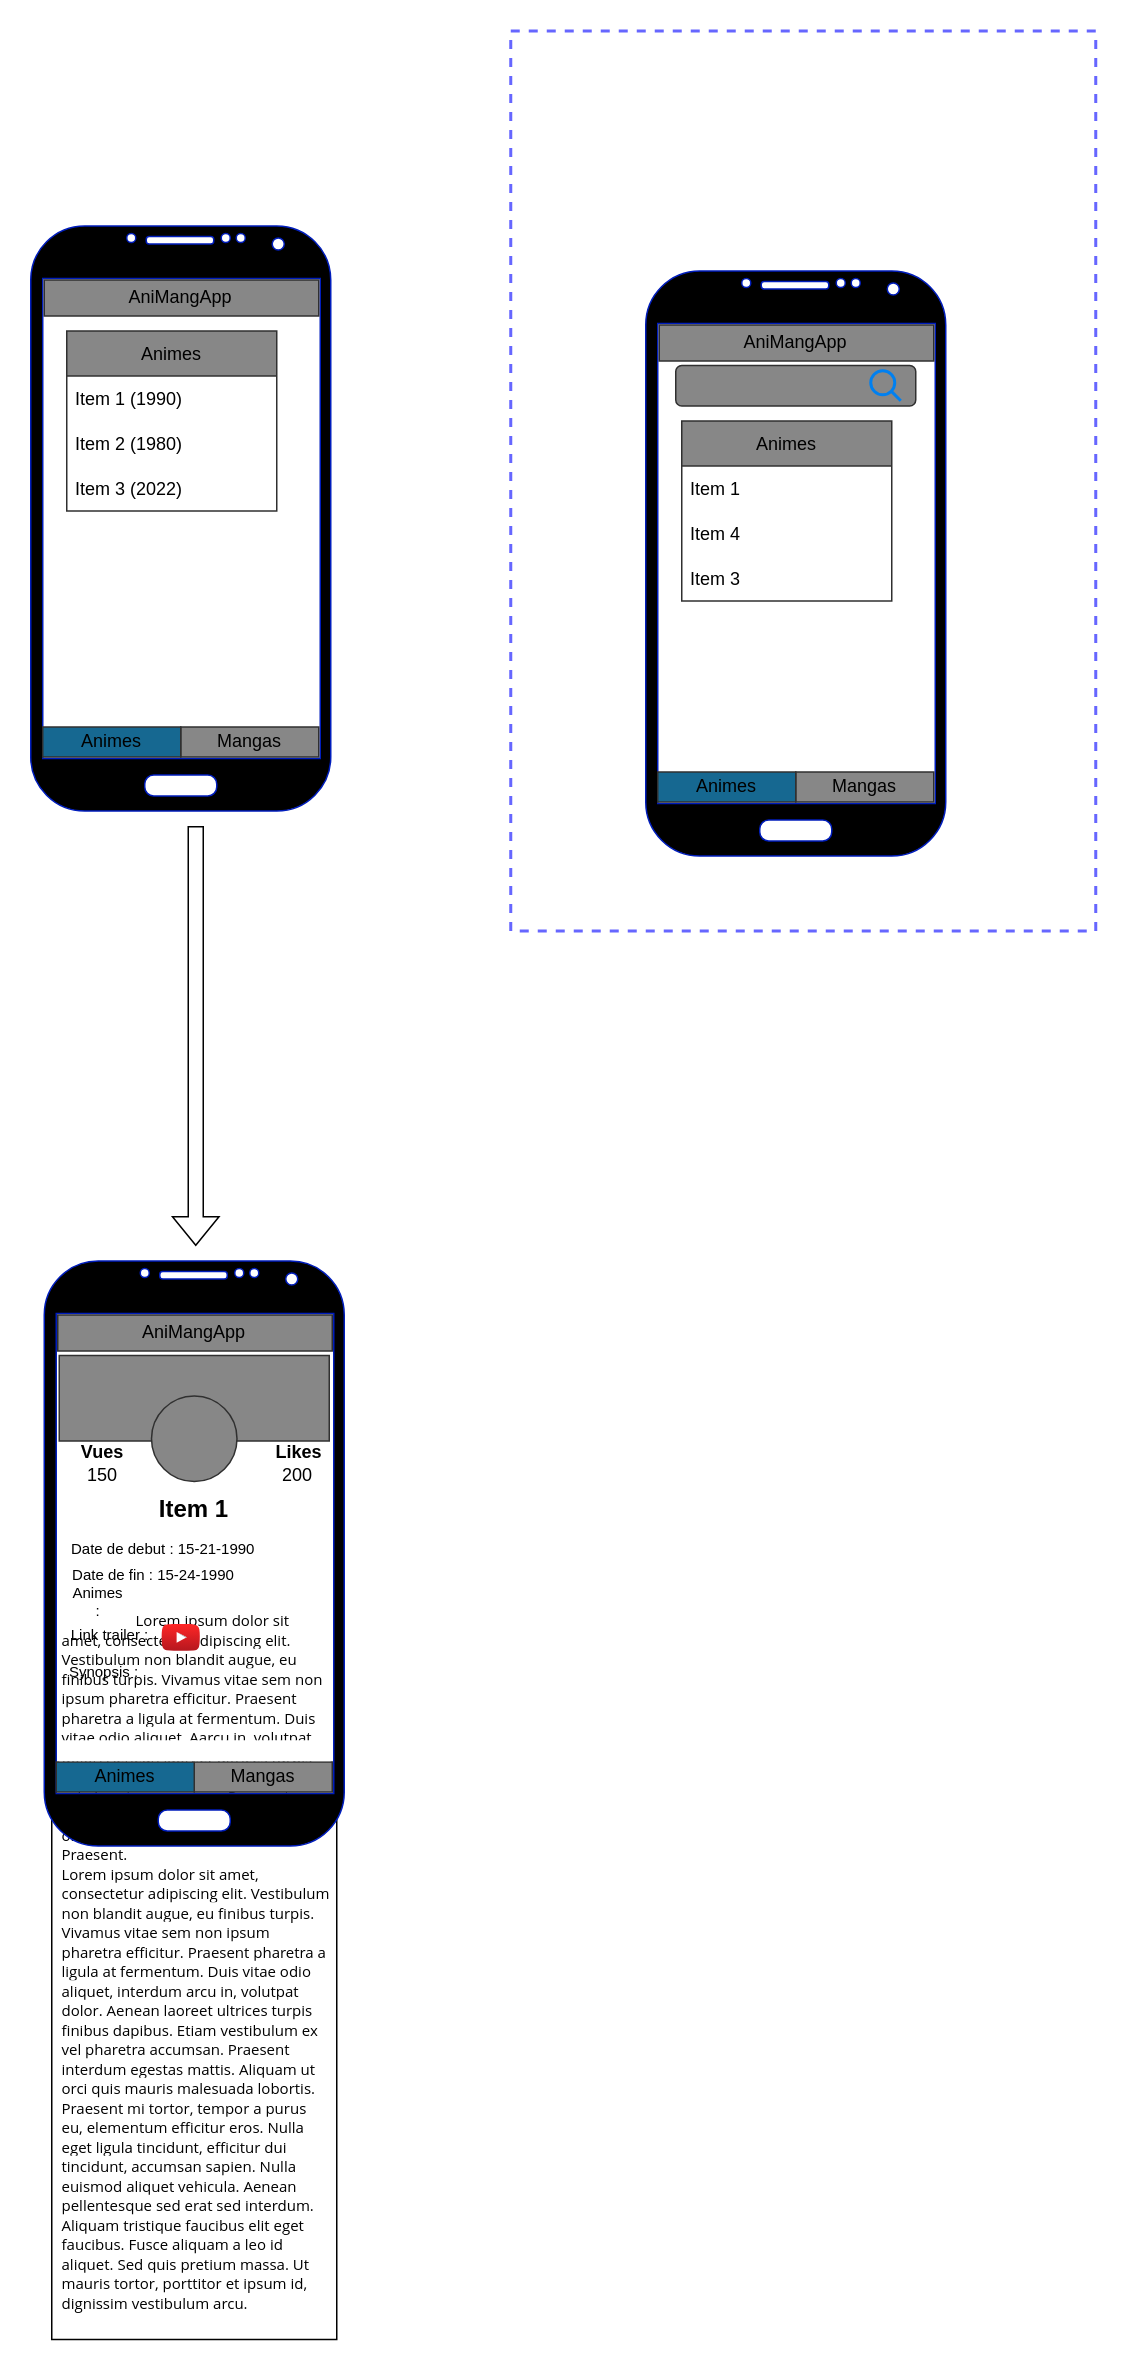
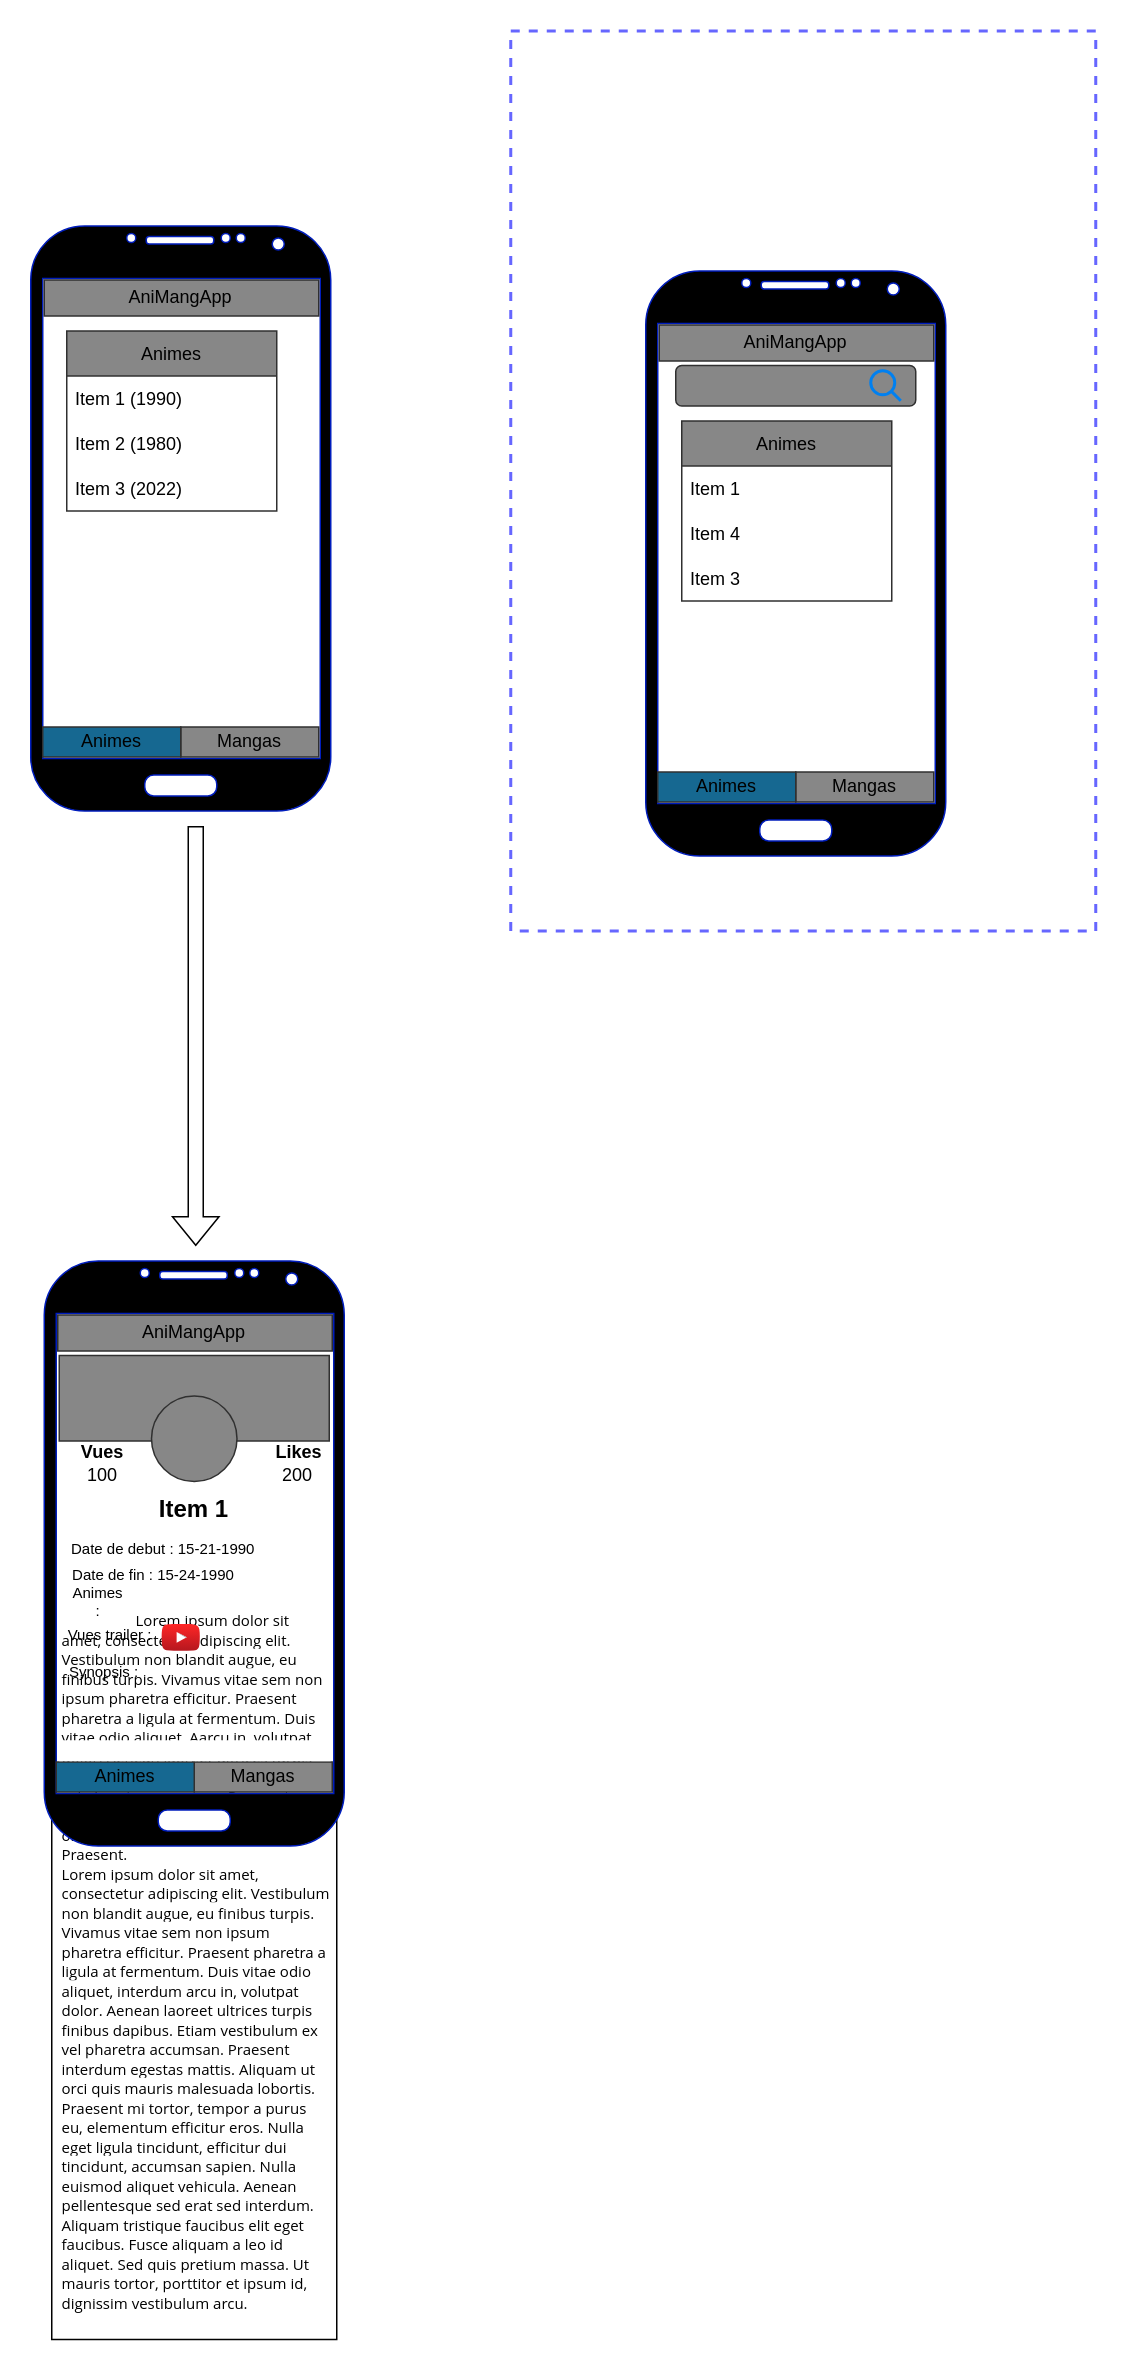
(103, 1475) -> (103, 1475)
(110, 1634) -> (110, 1634)
